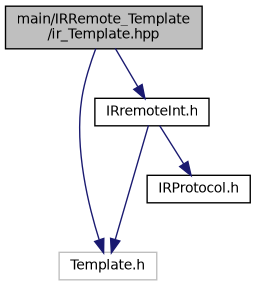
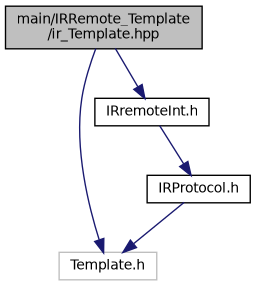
(132, 182) -> (159, 223)
